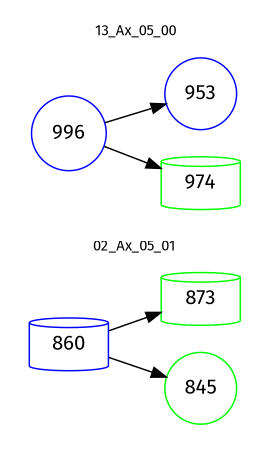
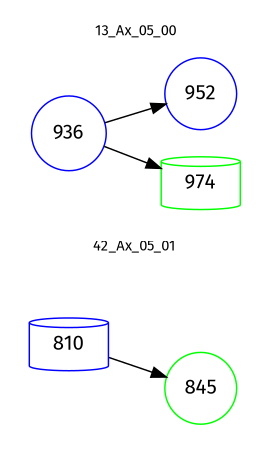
(201, 94) -> (201, 94)
(69, 133) -> (69, 133)
(135, 247) -> (135, 247)
(201, 299) -> none
(69, 344) -> (69, 344)
